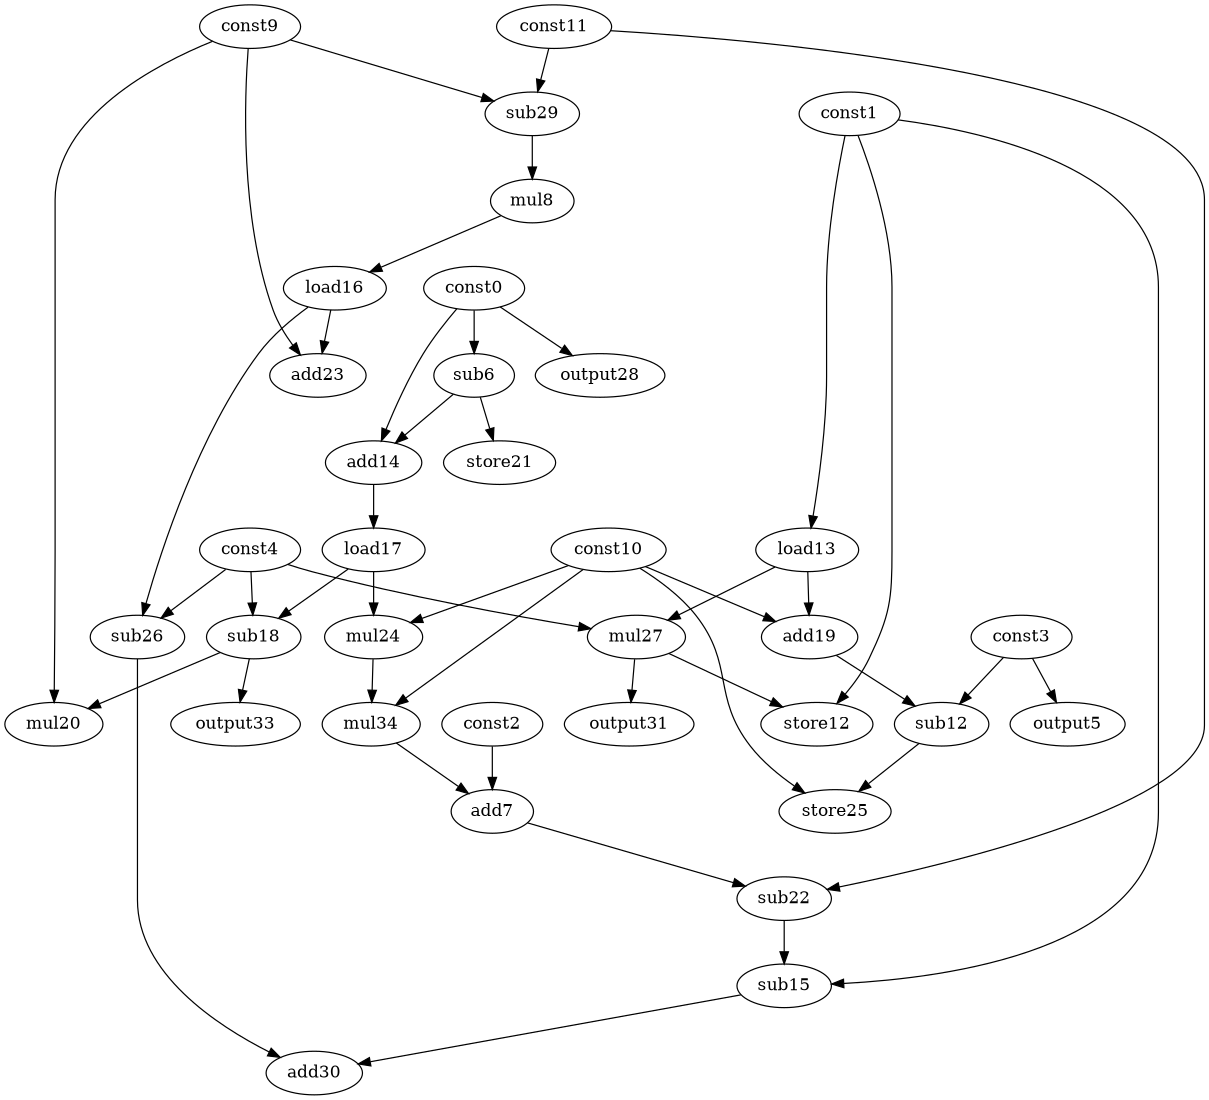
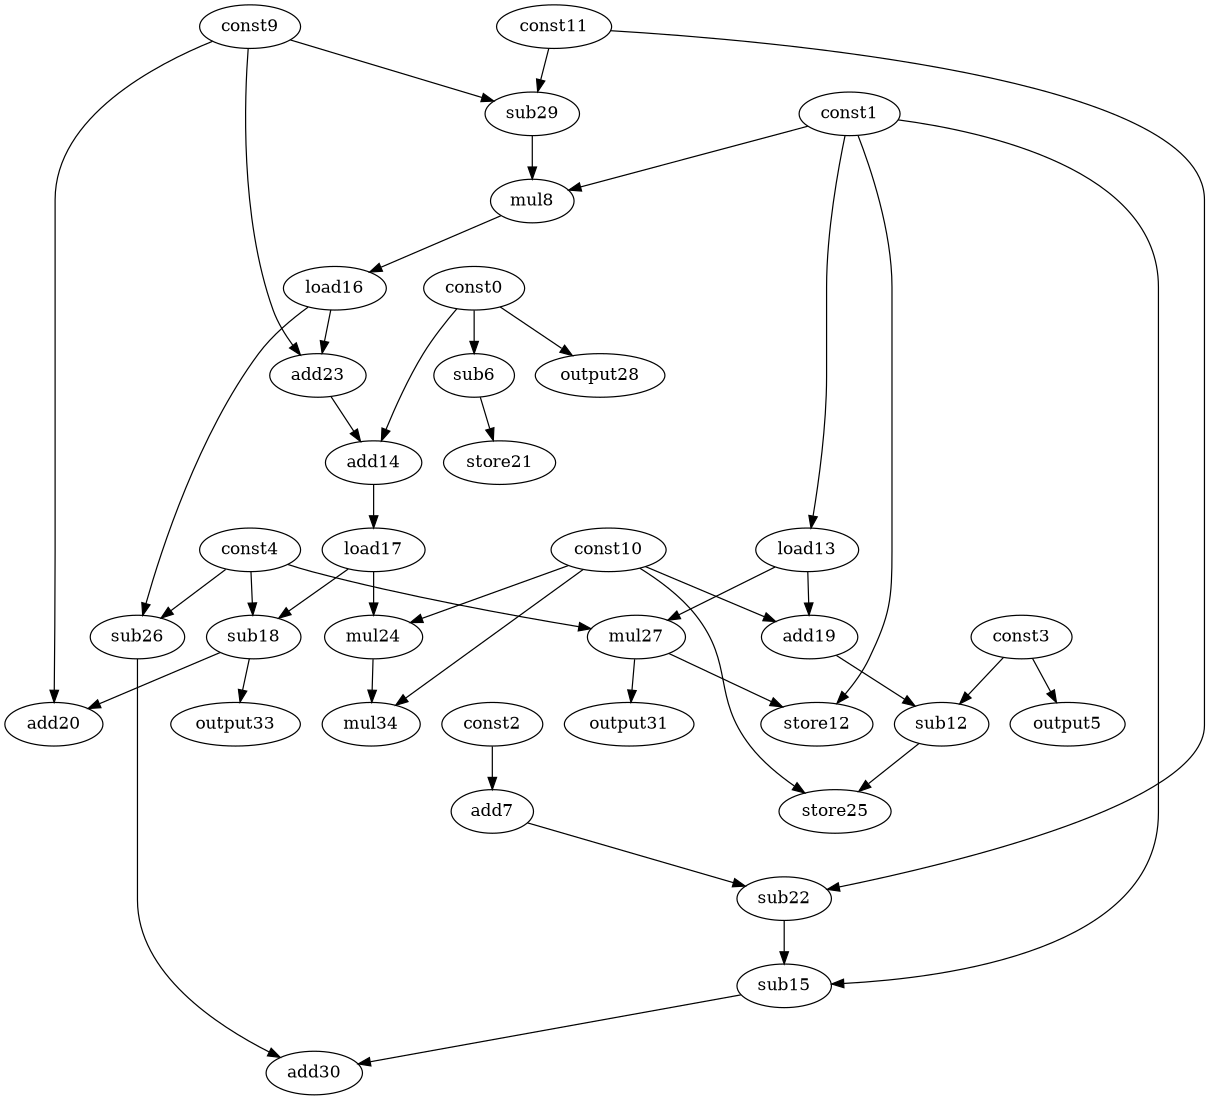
none -> (694, 157)
(429, 415) -> (342, 414)
(54, 724) -> (54, 724)
(427, 765) -> none
